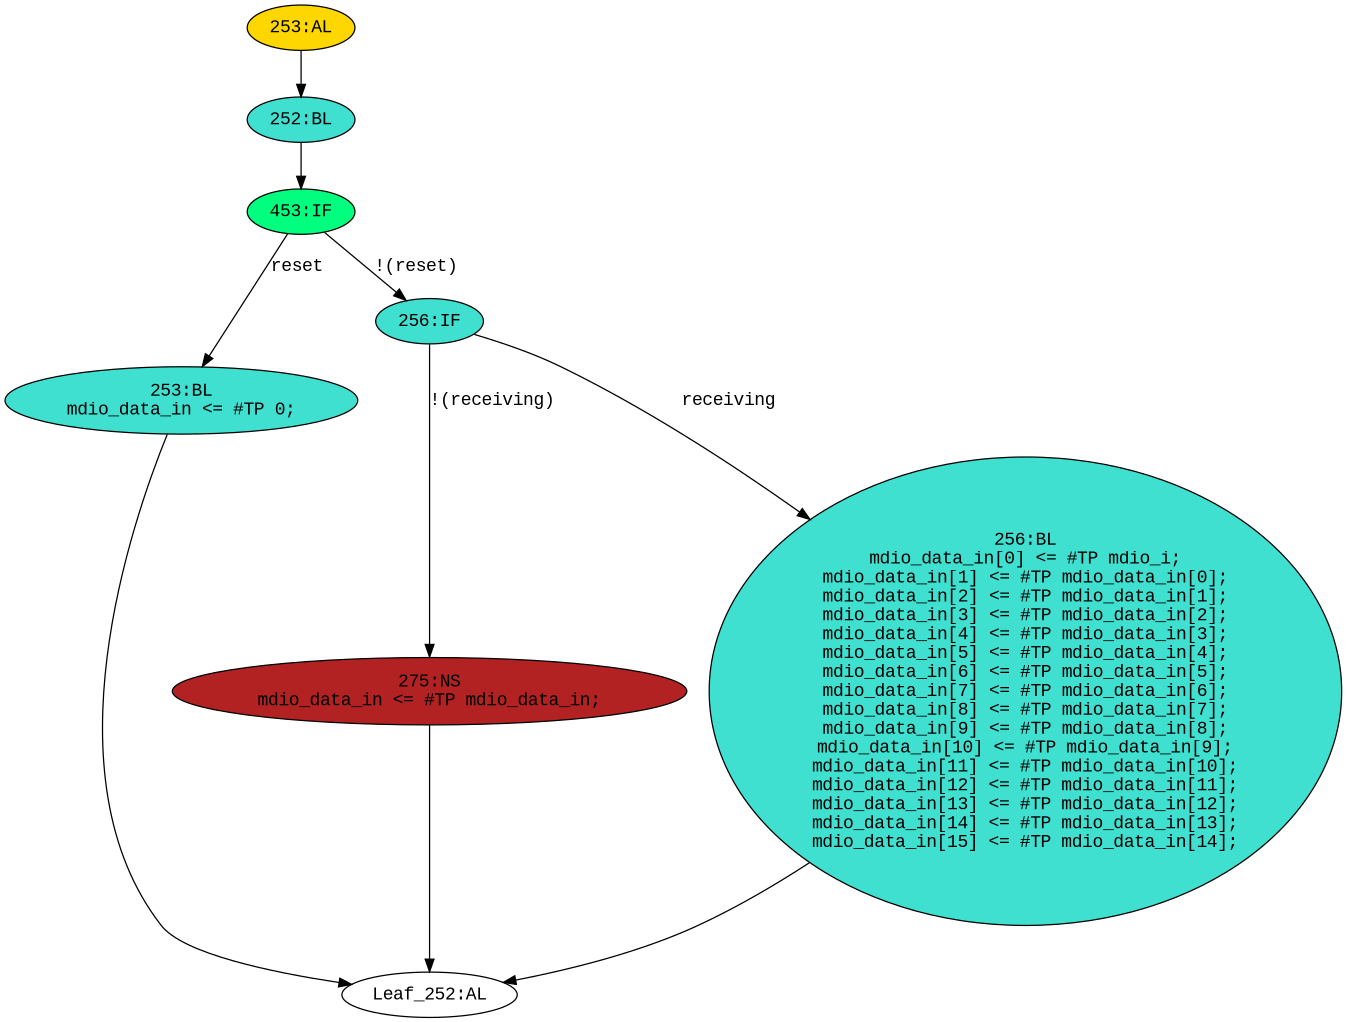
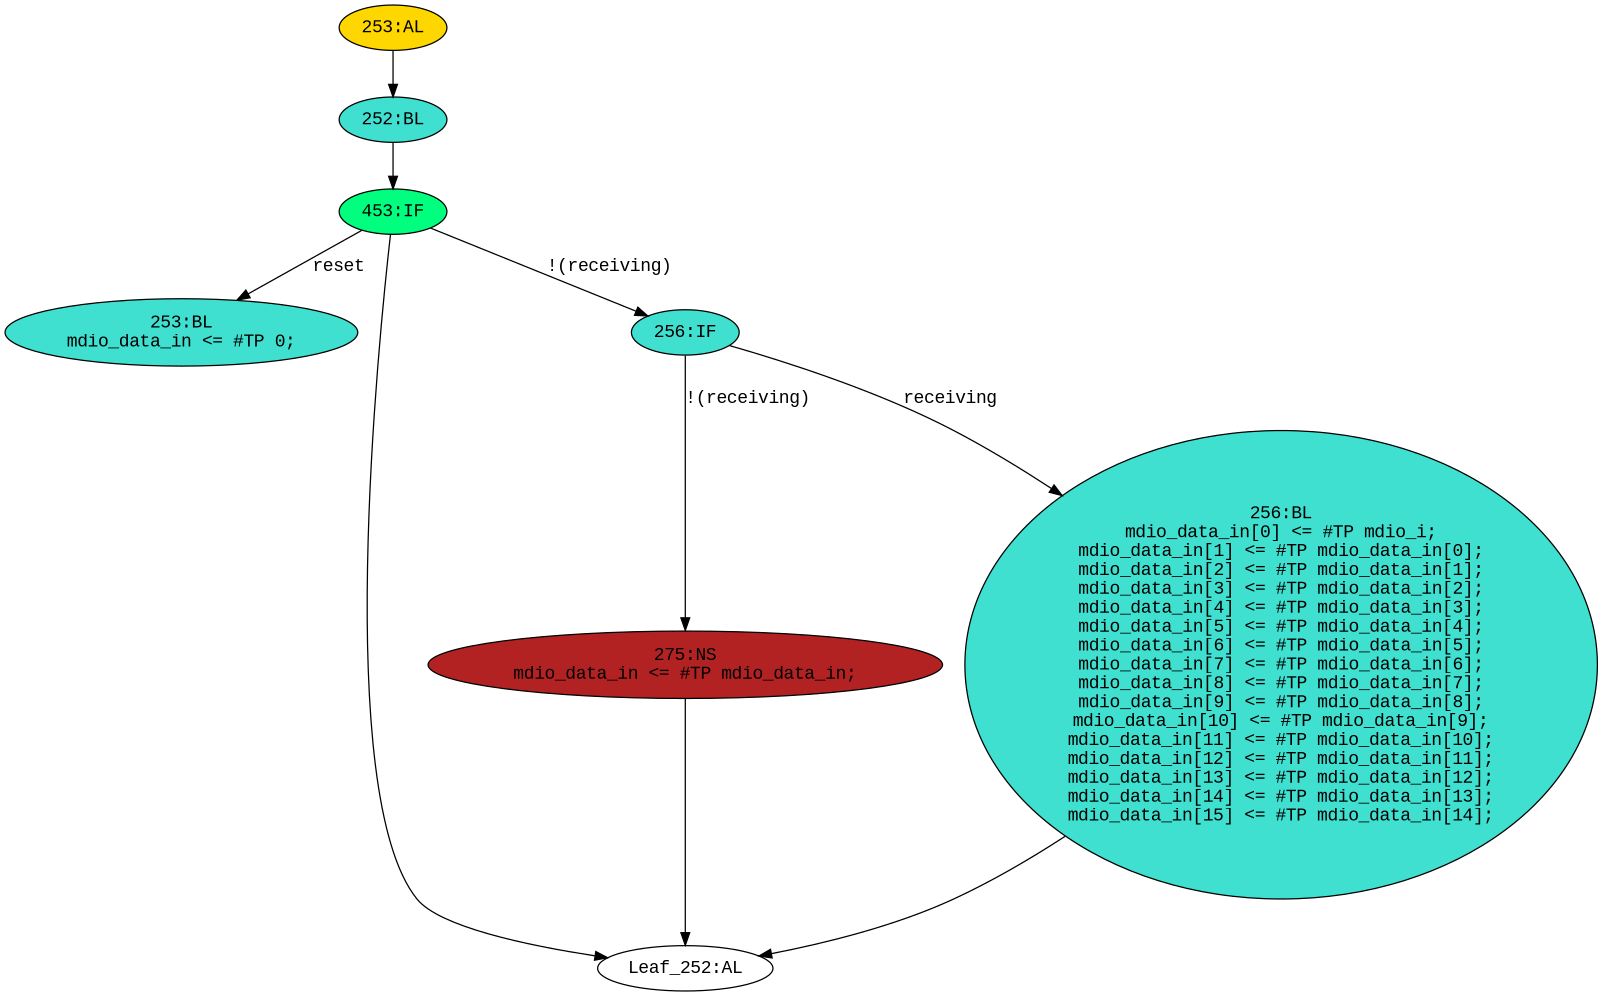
(416, 266) -> (610, 266)
(106, 776) -> (368, 665)
